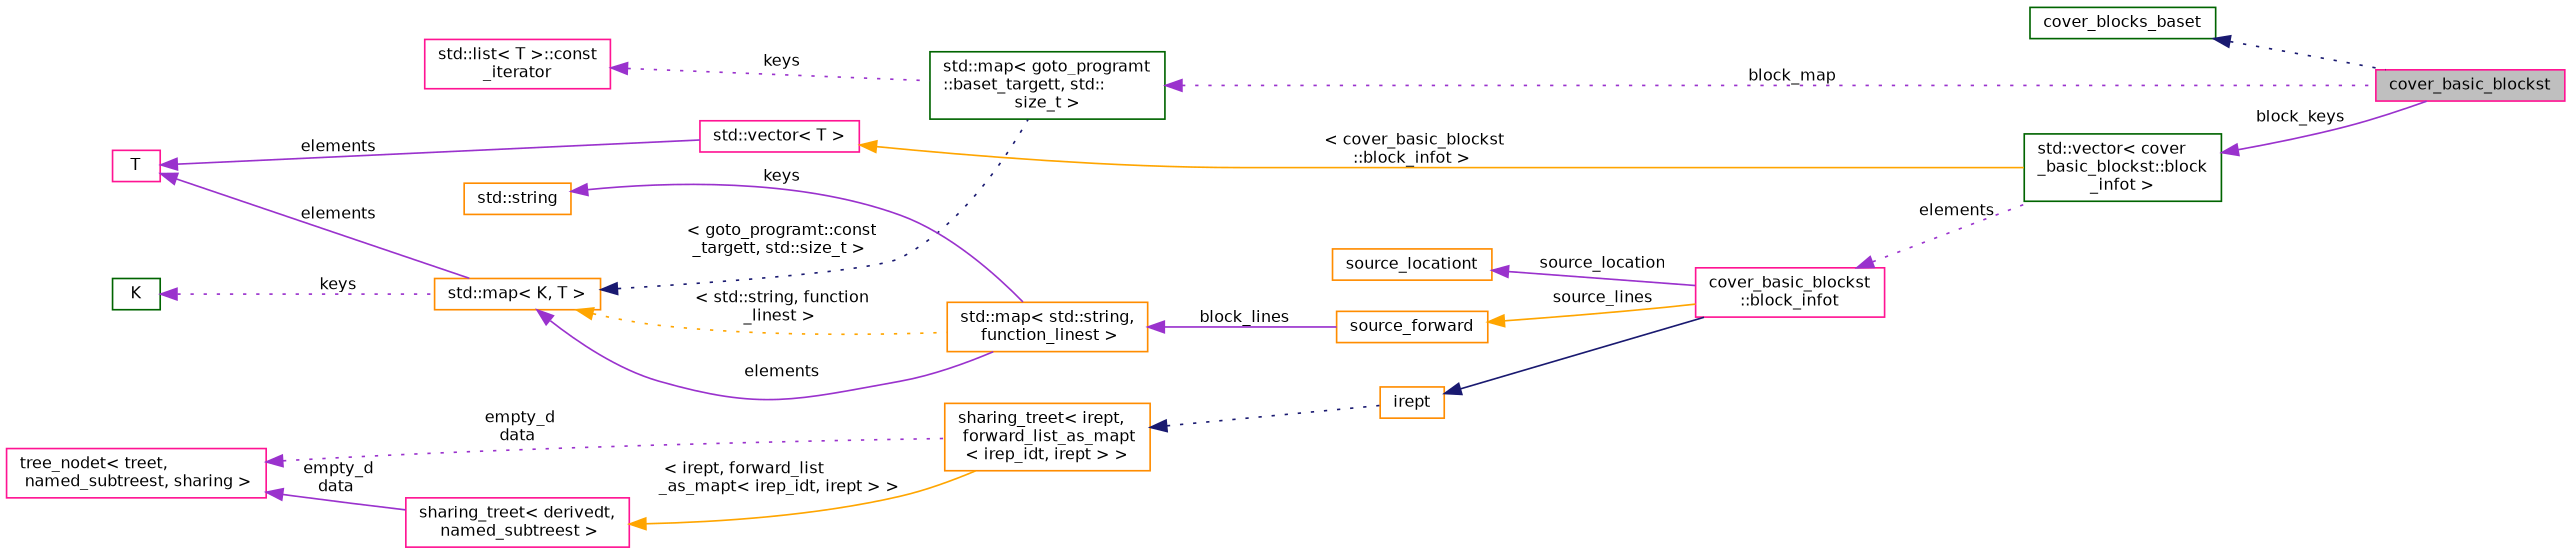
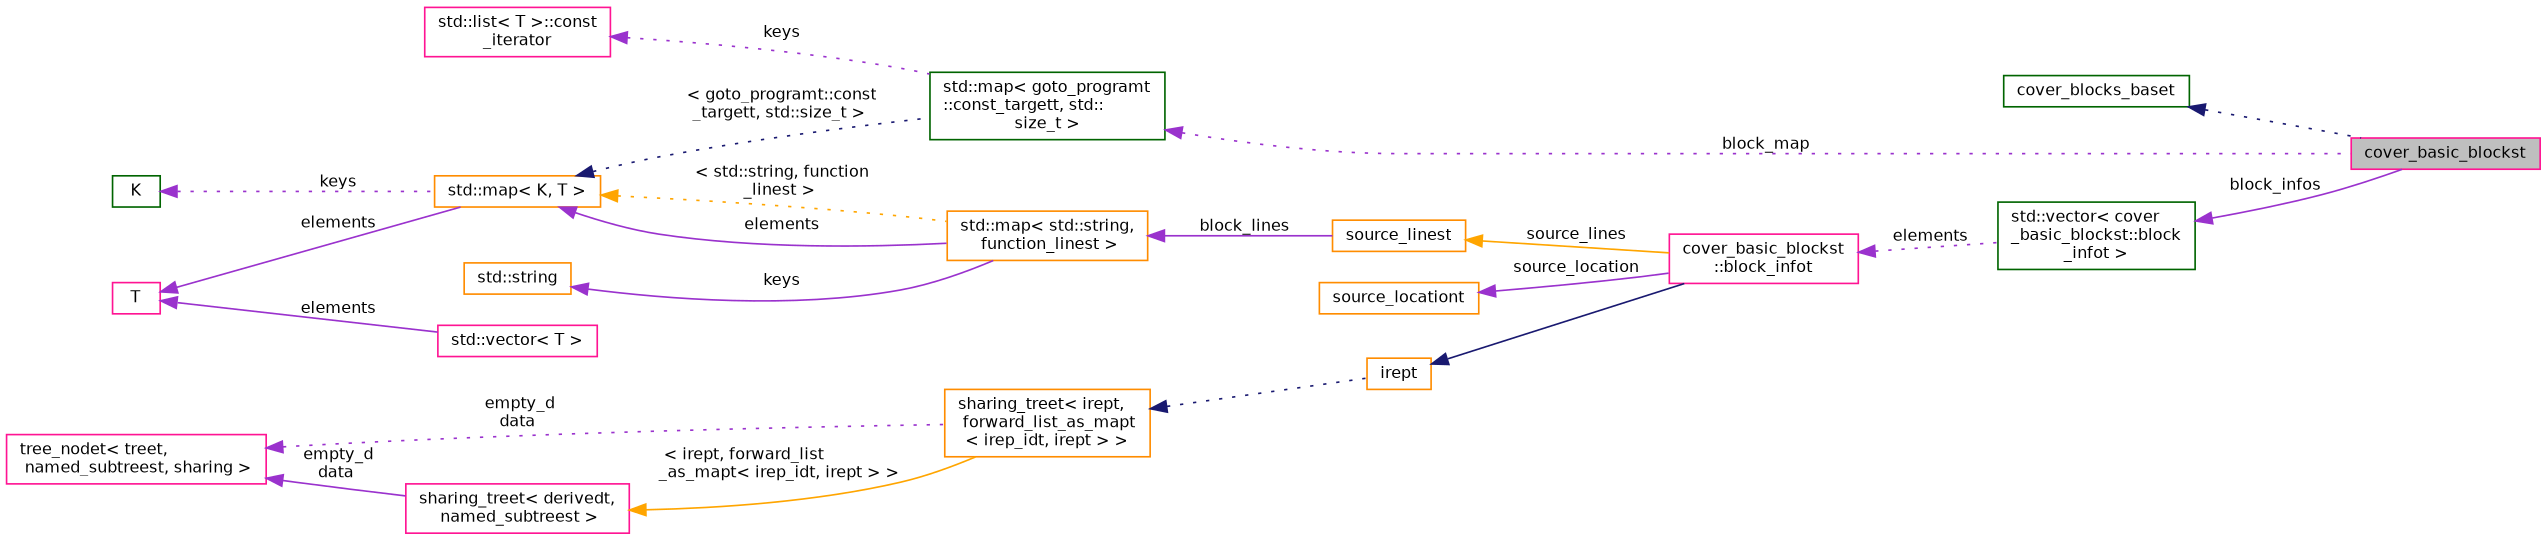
(1047, 85) -> (1047, 106)
(2299, 117) -> (2273, 186)
(1450, 168) -> none
(1412, 327) -> (1399, 236)
